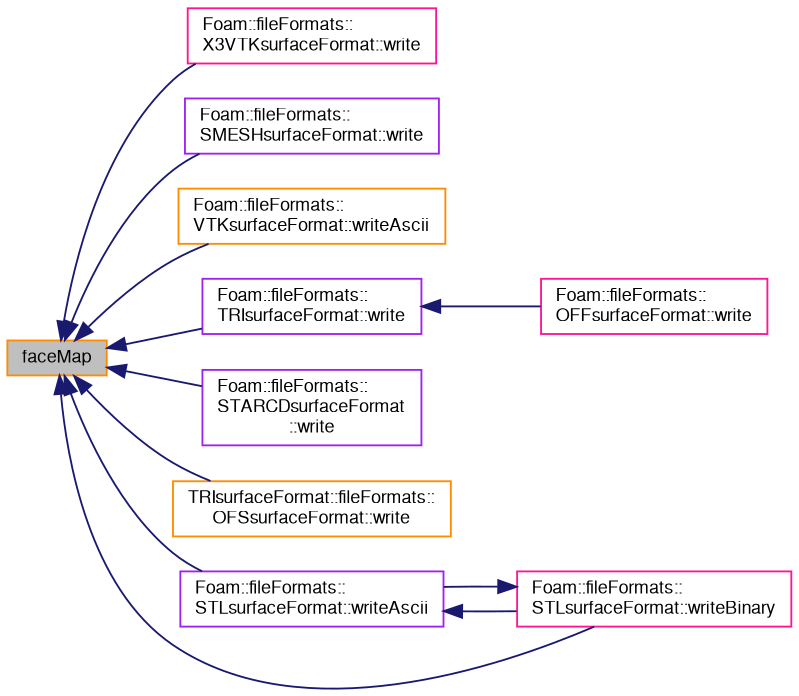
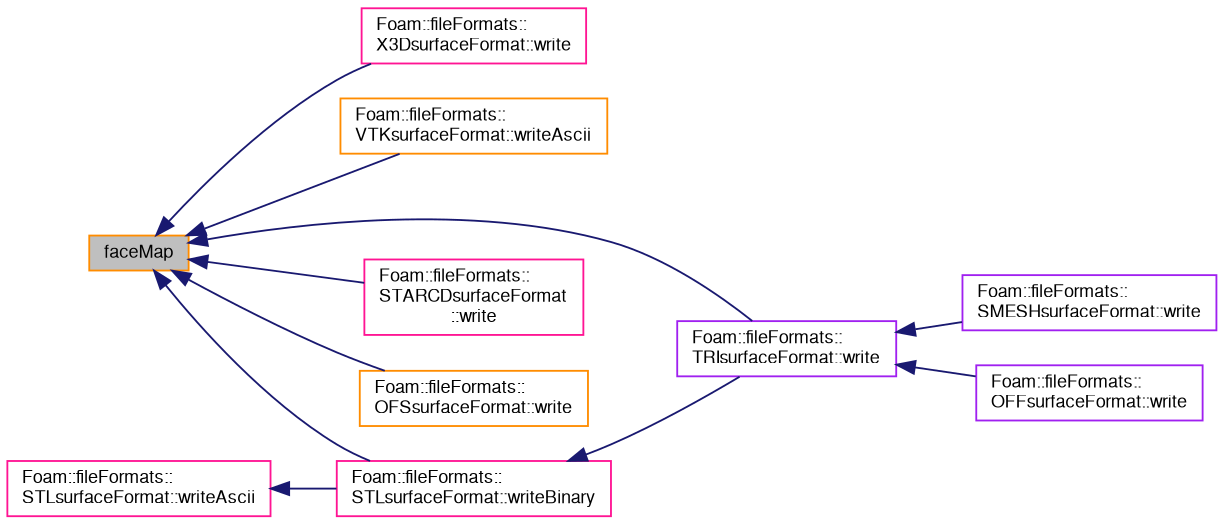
(312, 36) -> (474, 36)
(122, 227) -> (939, 326)
(654, 306) -> (1089, 393)
(312, 408) -> (474, 297)
(121, 494) -> none
(312, 509) -> (474, 398)
(471, 587) -> (664, 419)
(312, 599) -> (139, 489)
